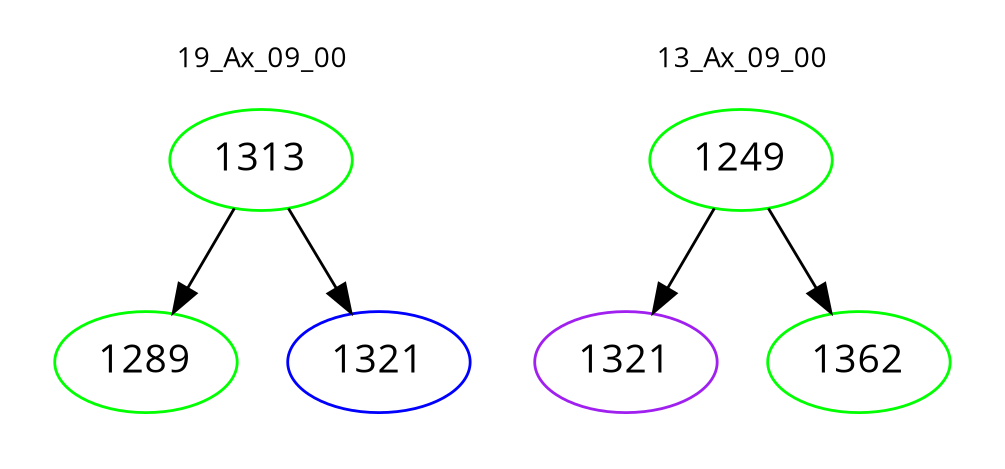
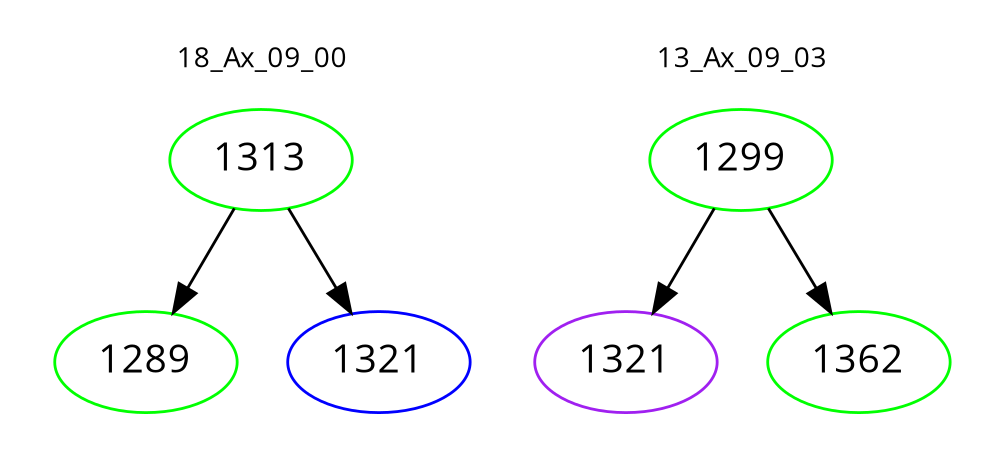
(262, 60) -> (262, 60)
(742, 60) -> (742, 60)
(741, 160) -> (741, 160)
